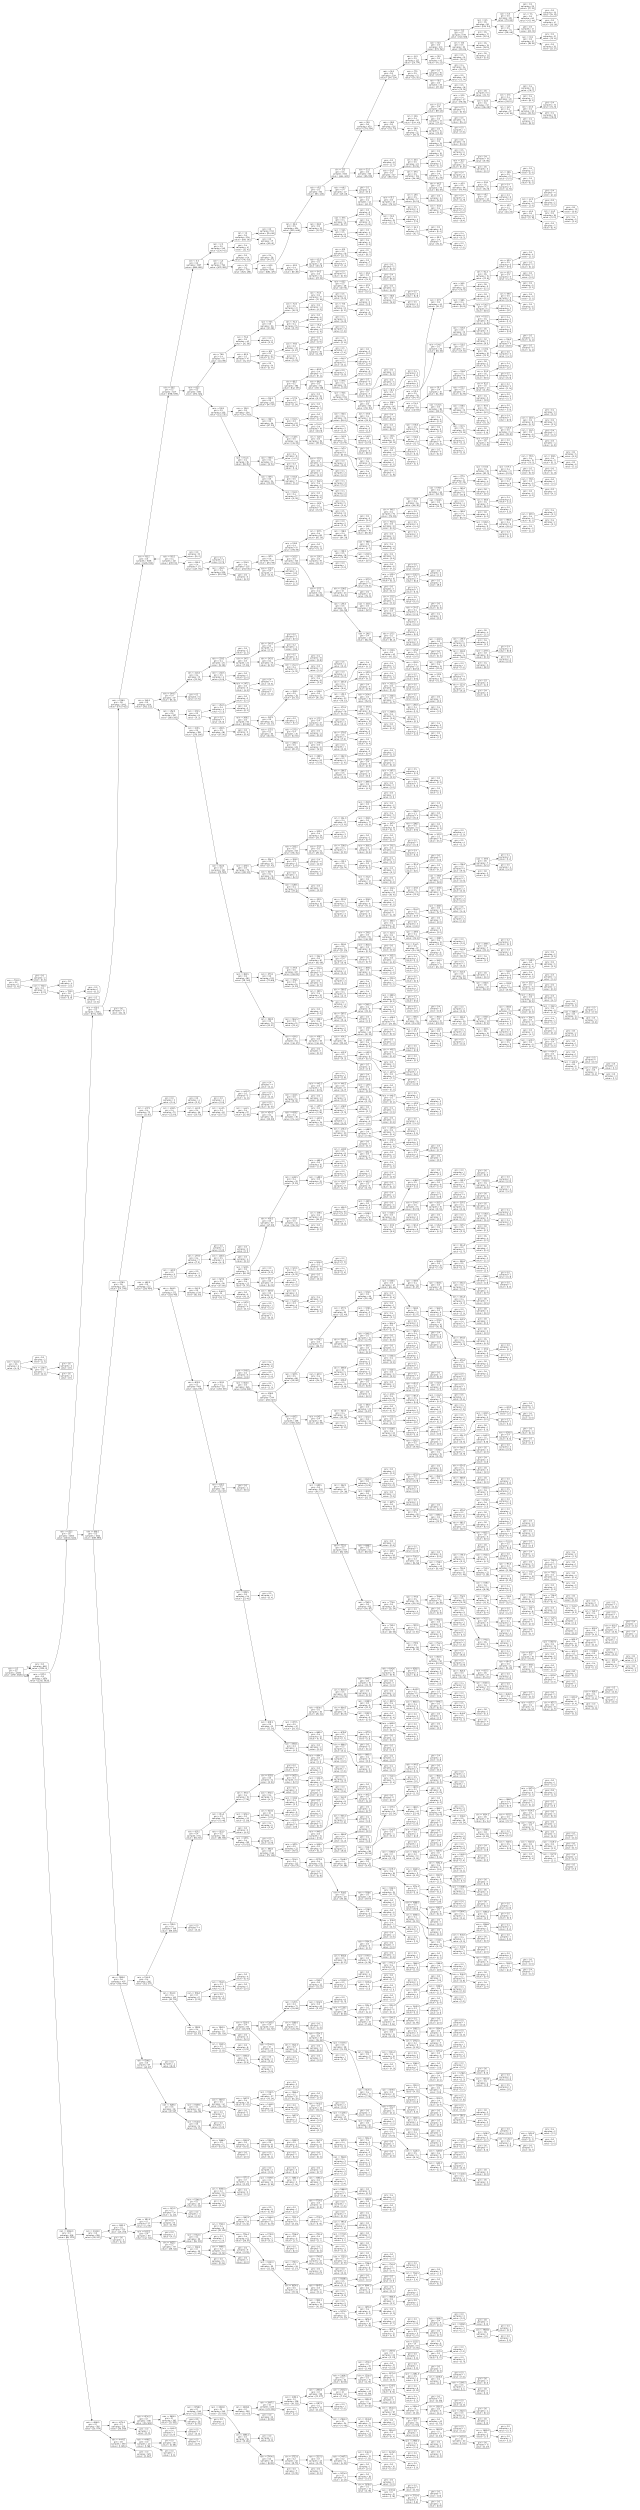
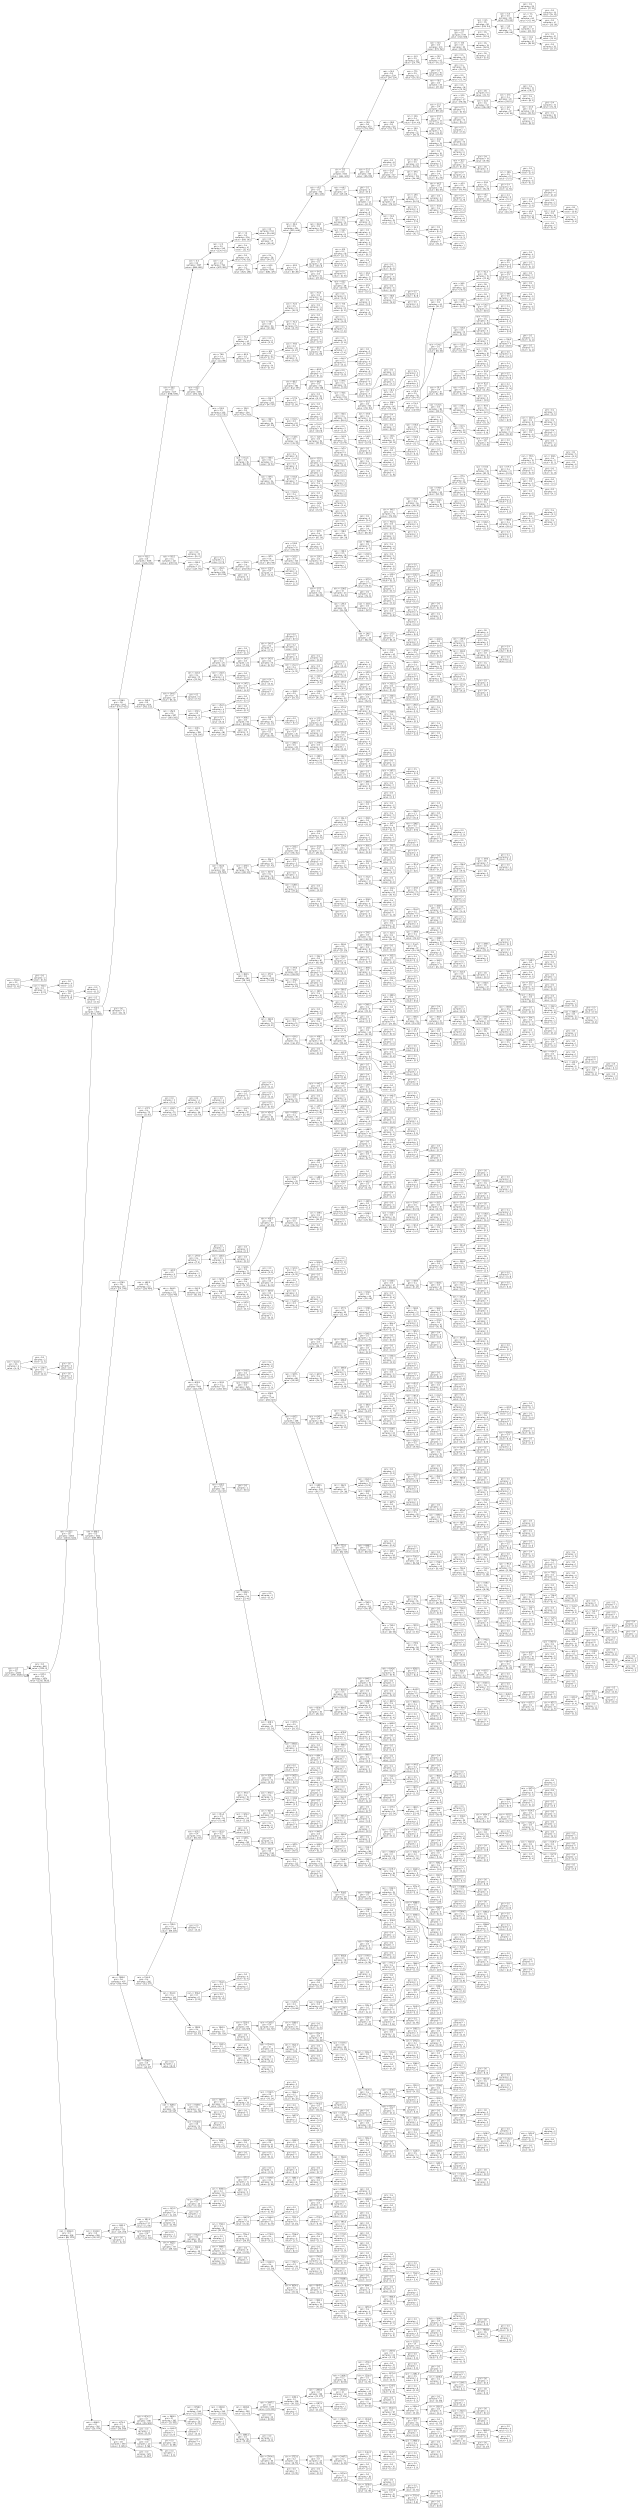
(158, 559) -> (156, 561)
